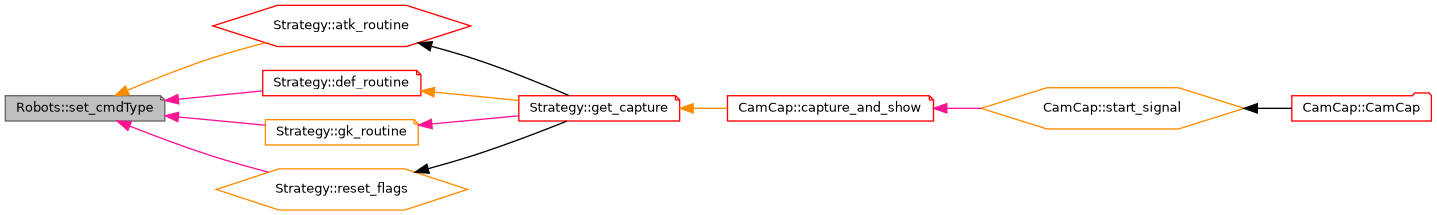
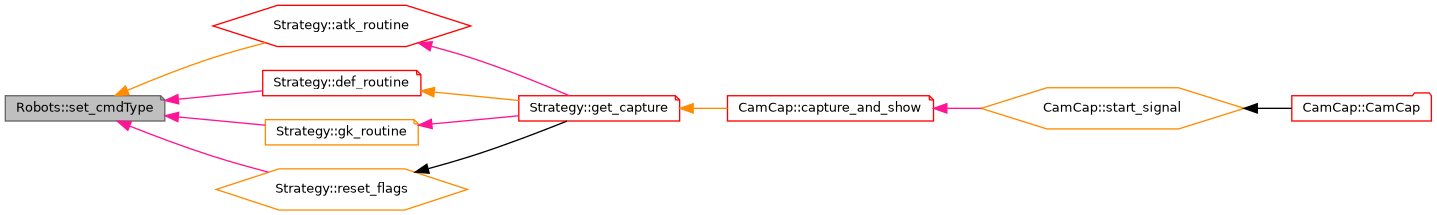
(501, 68) -> (501, 68)
